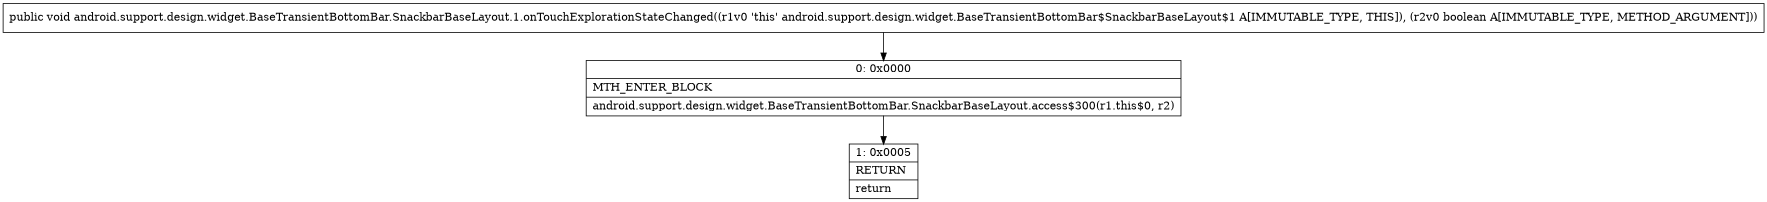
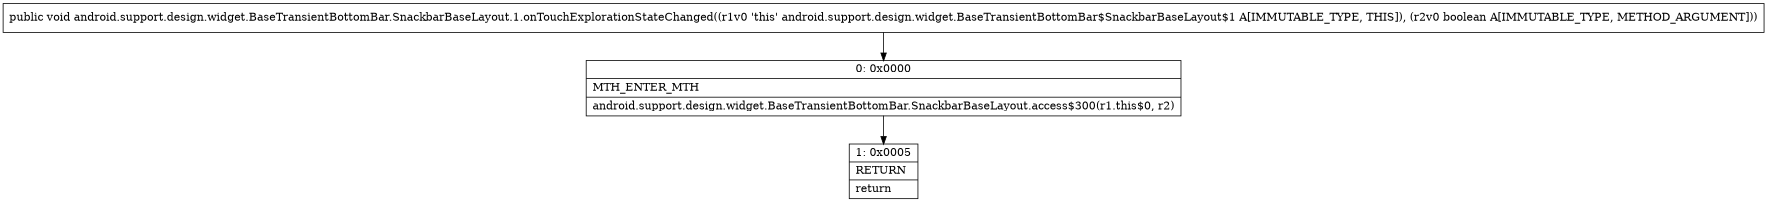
(653, 87) -> (646, 87)
